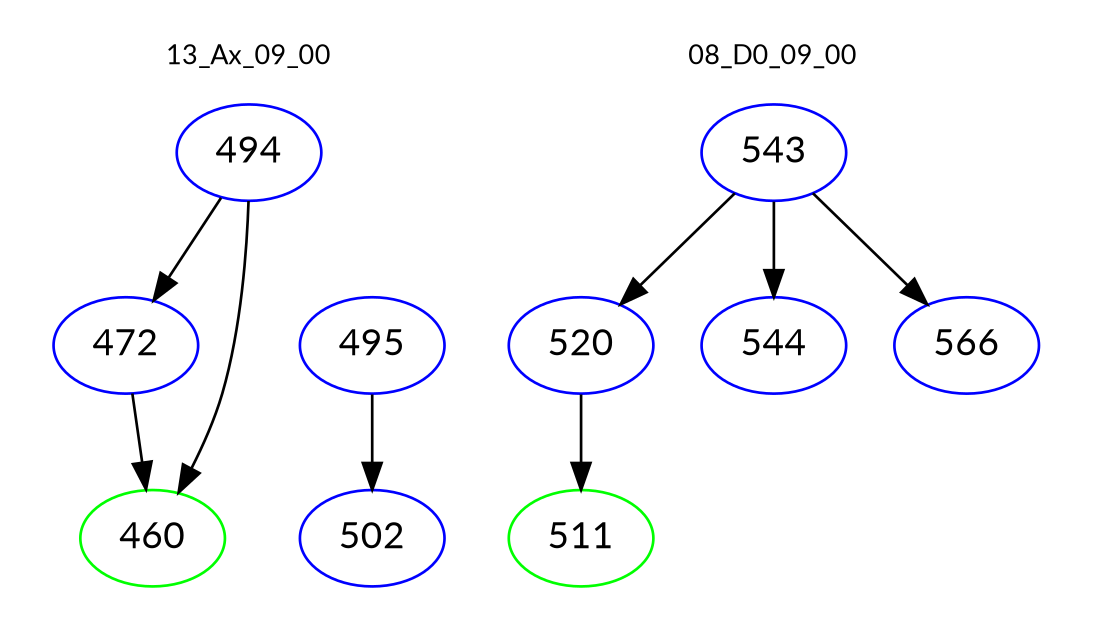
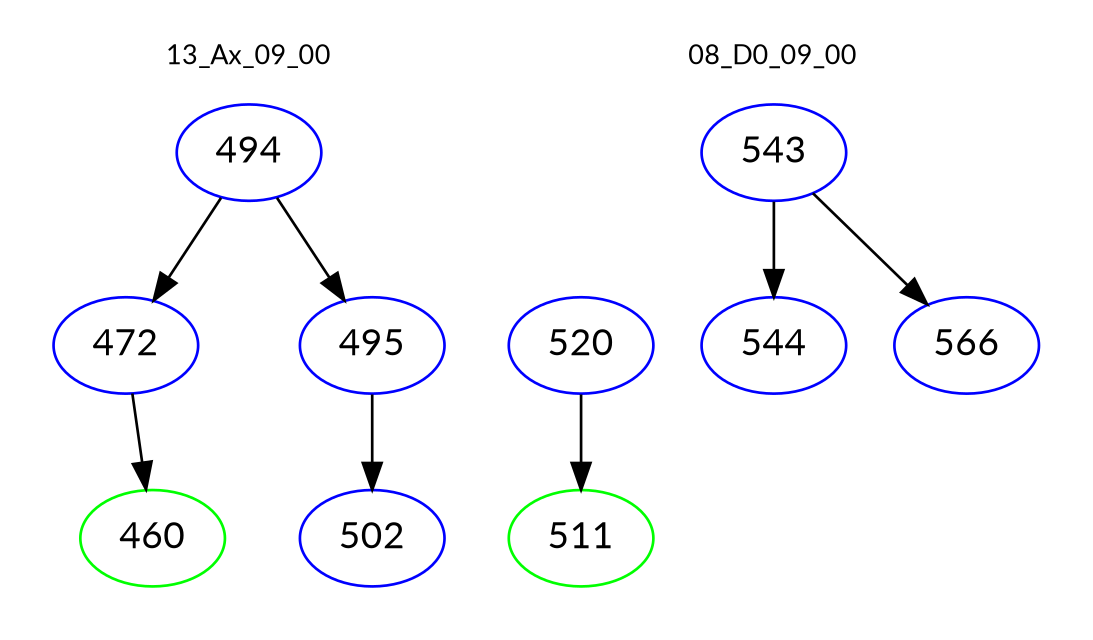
(687, 239) -> none
(235, 338) -> (303, 238)
